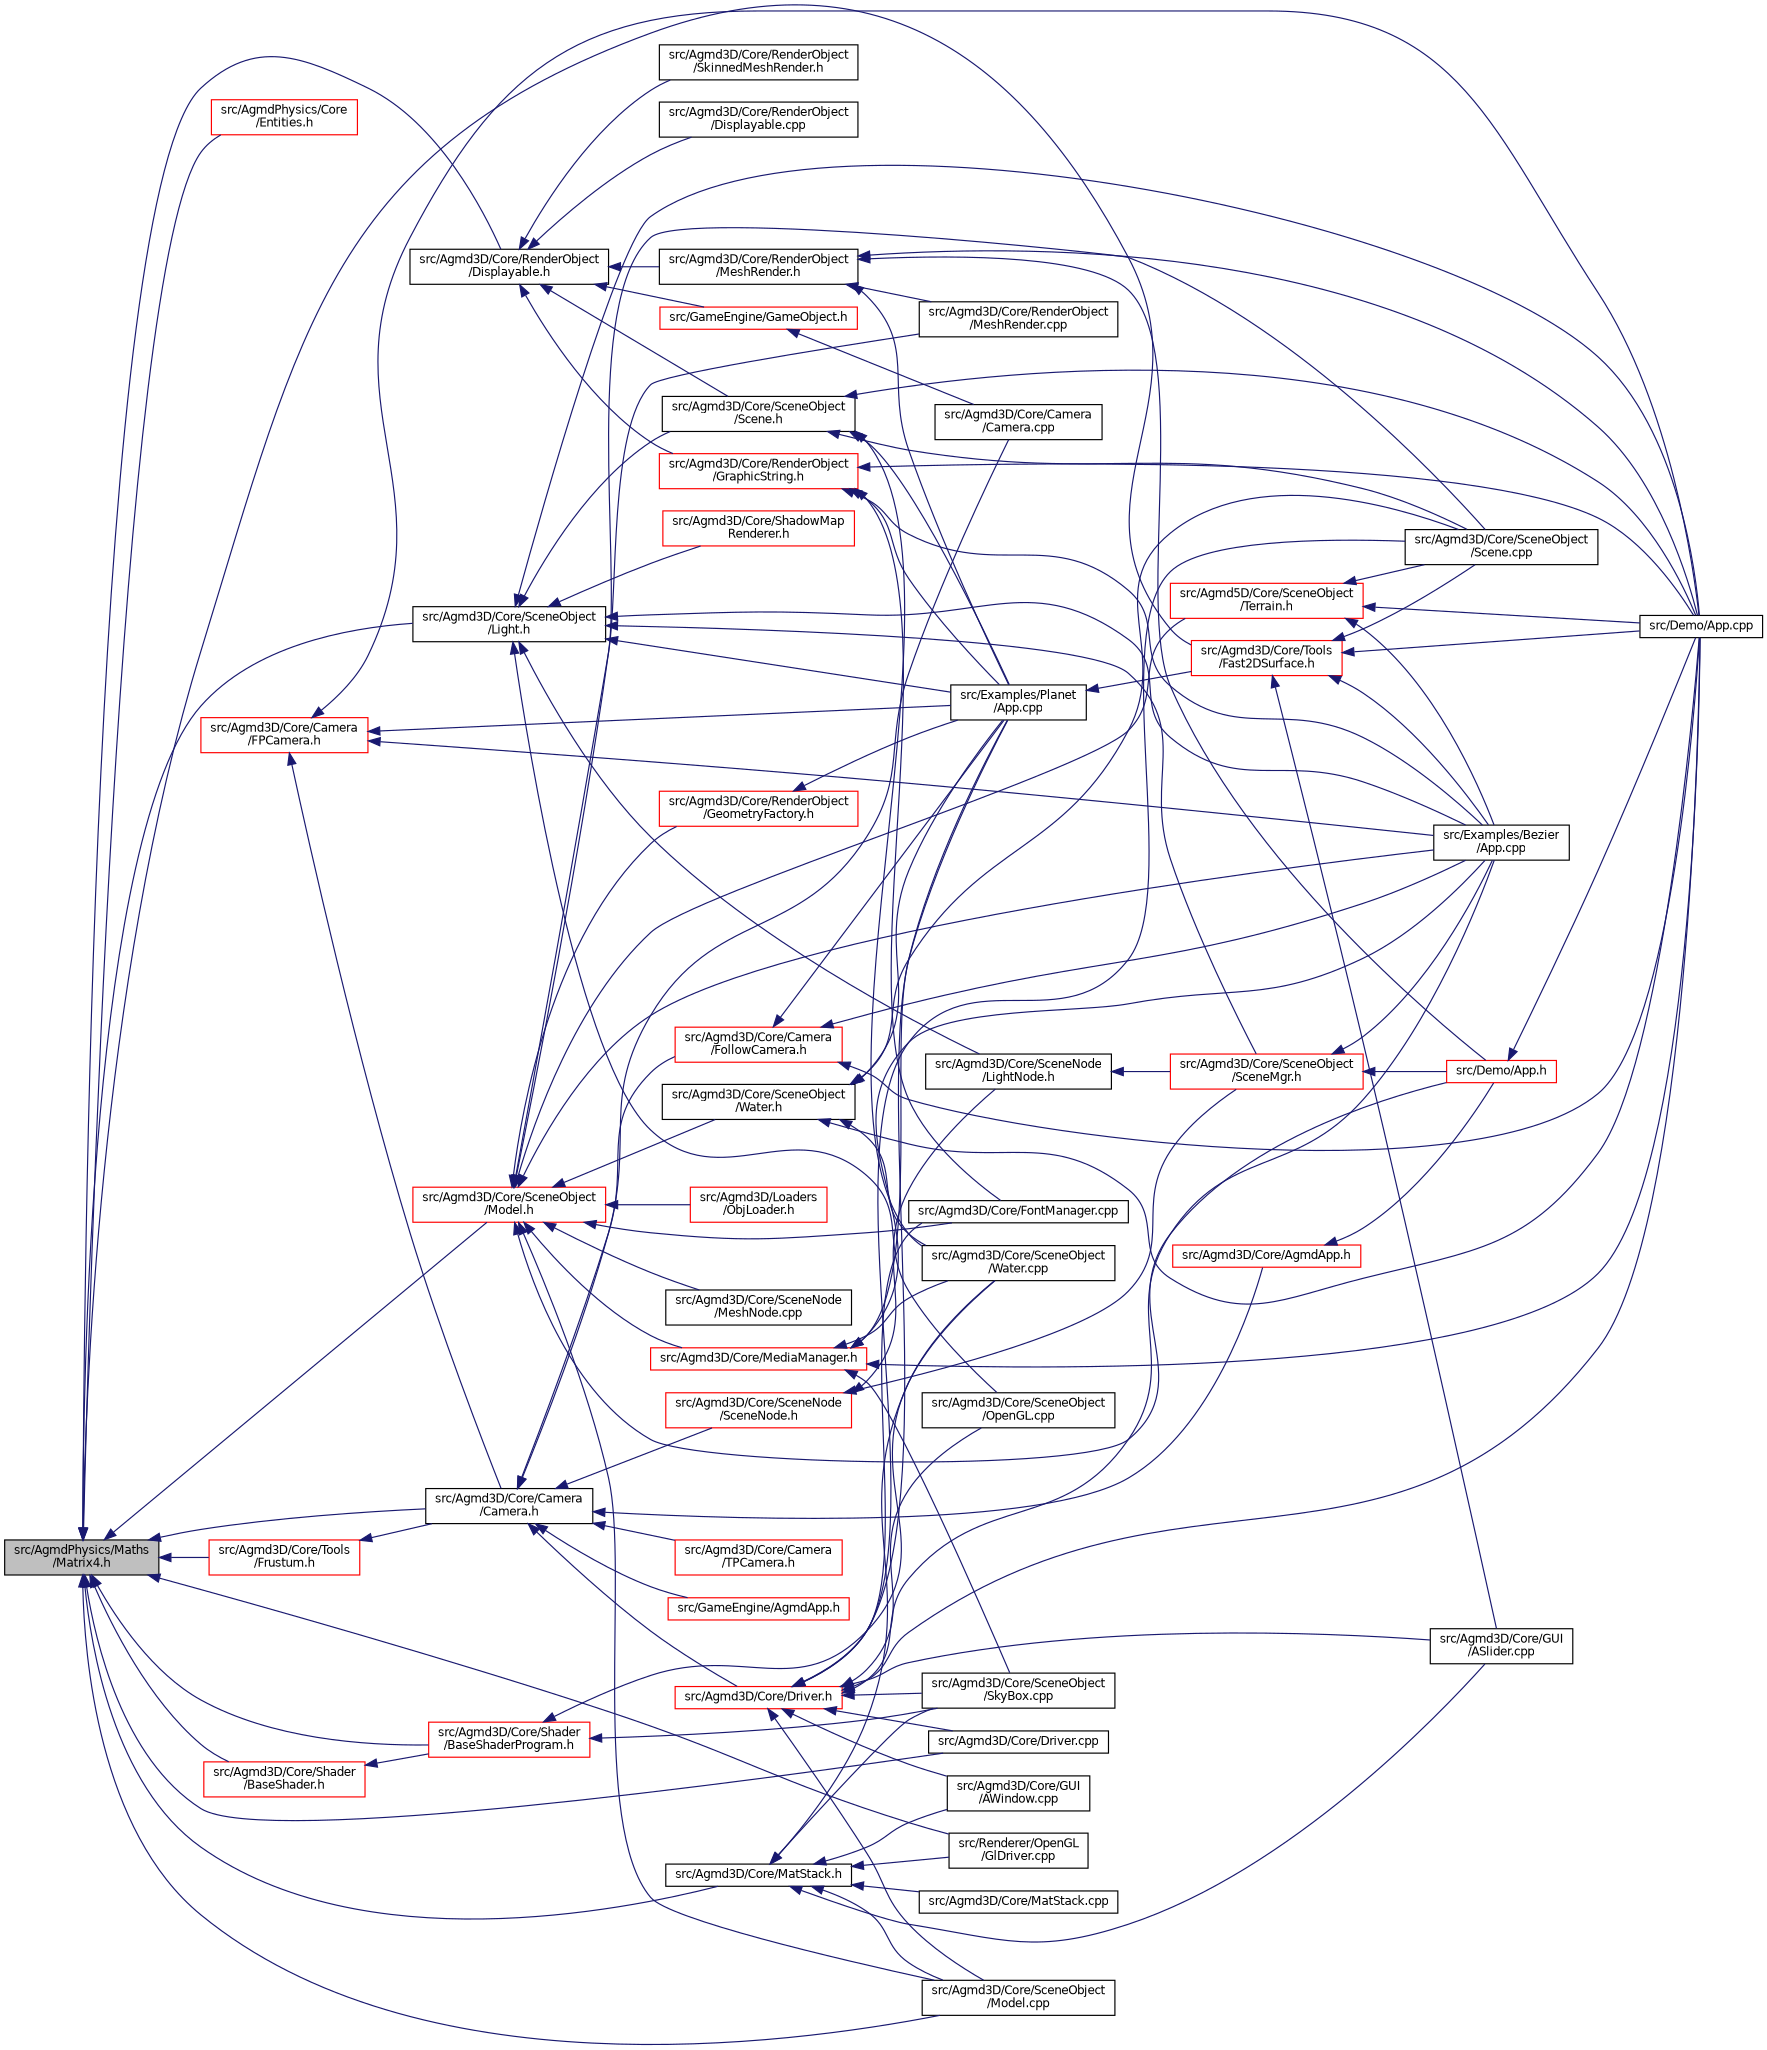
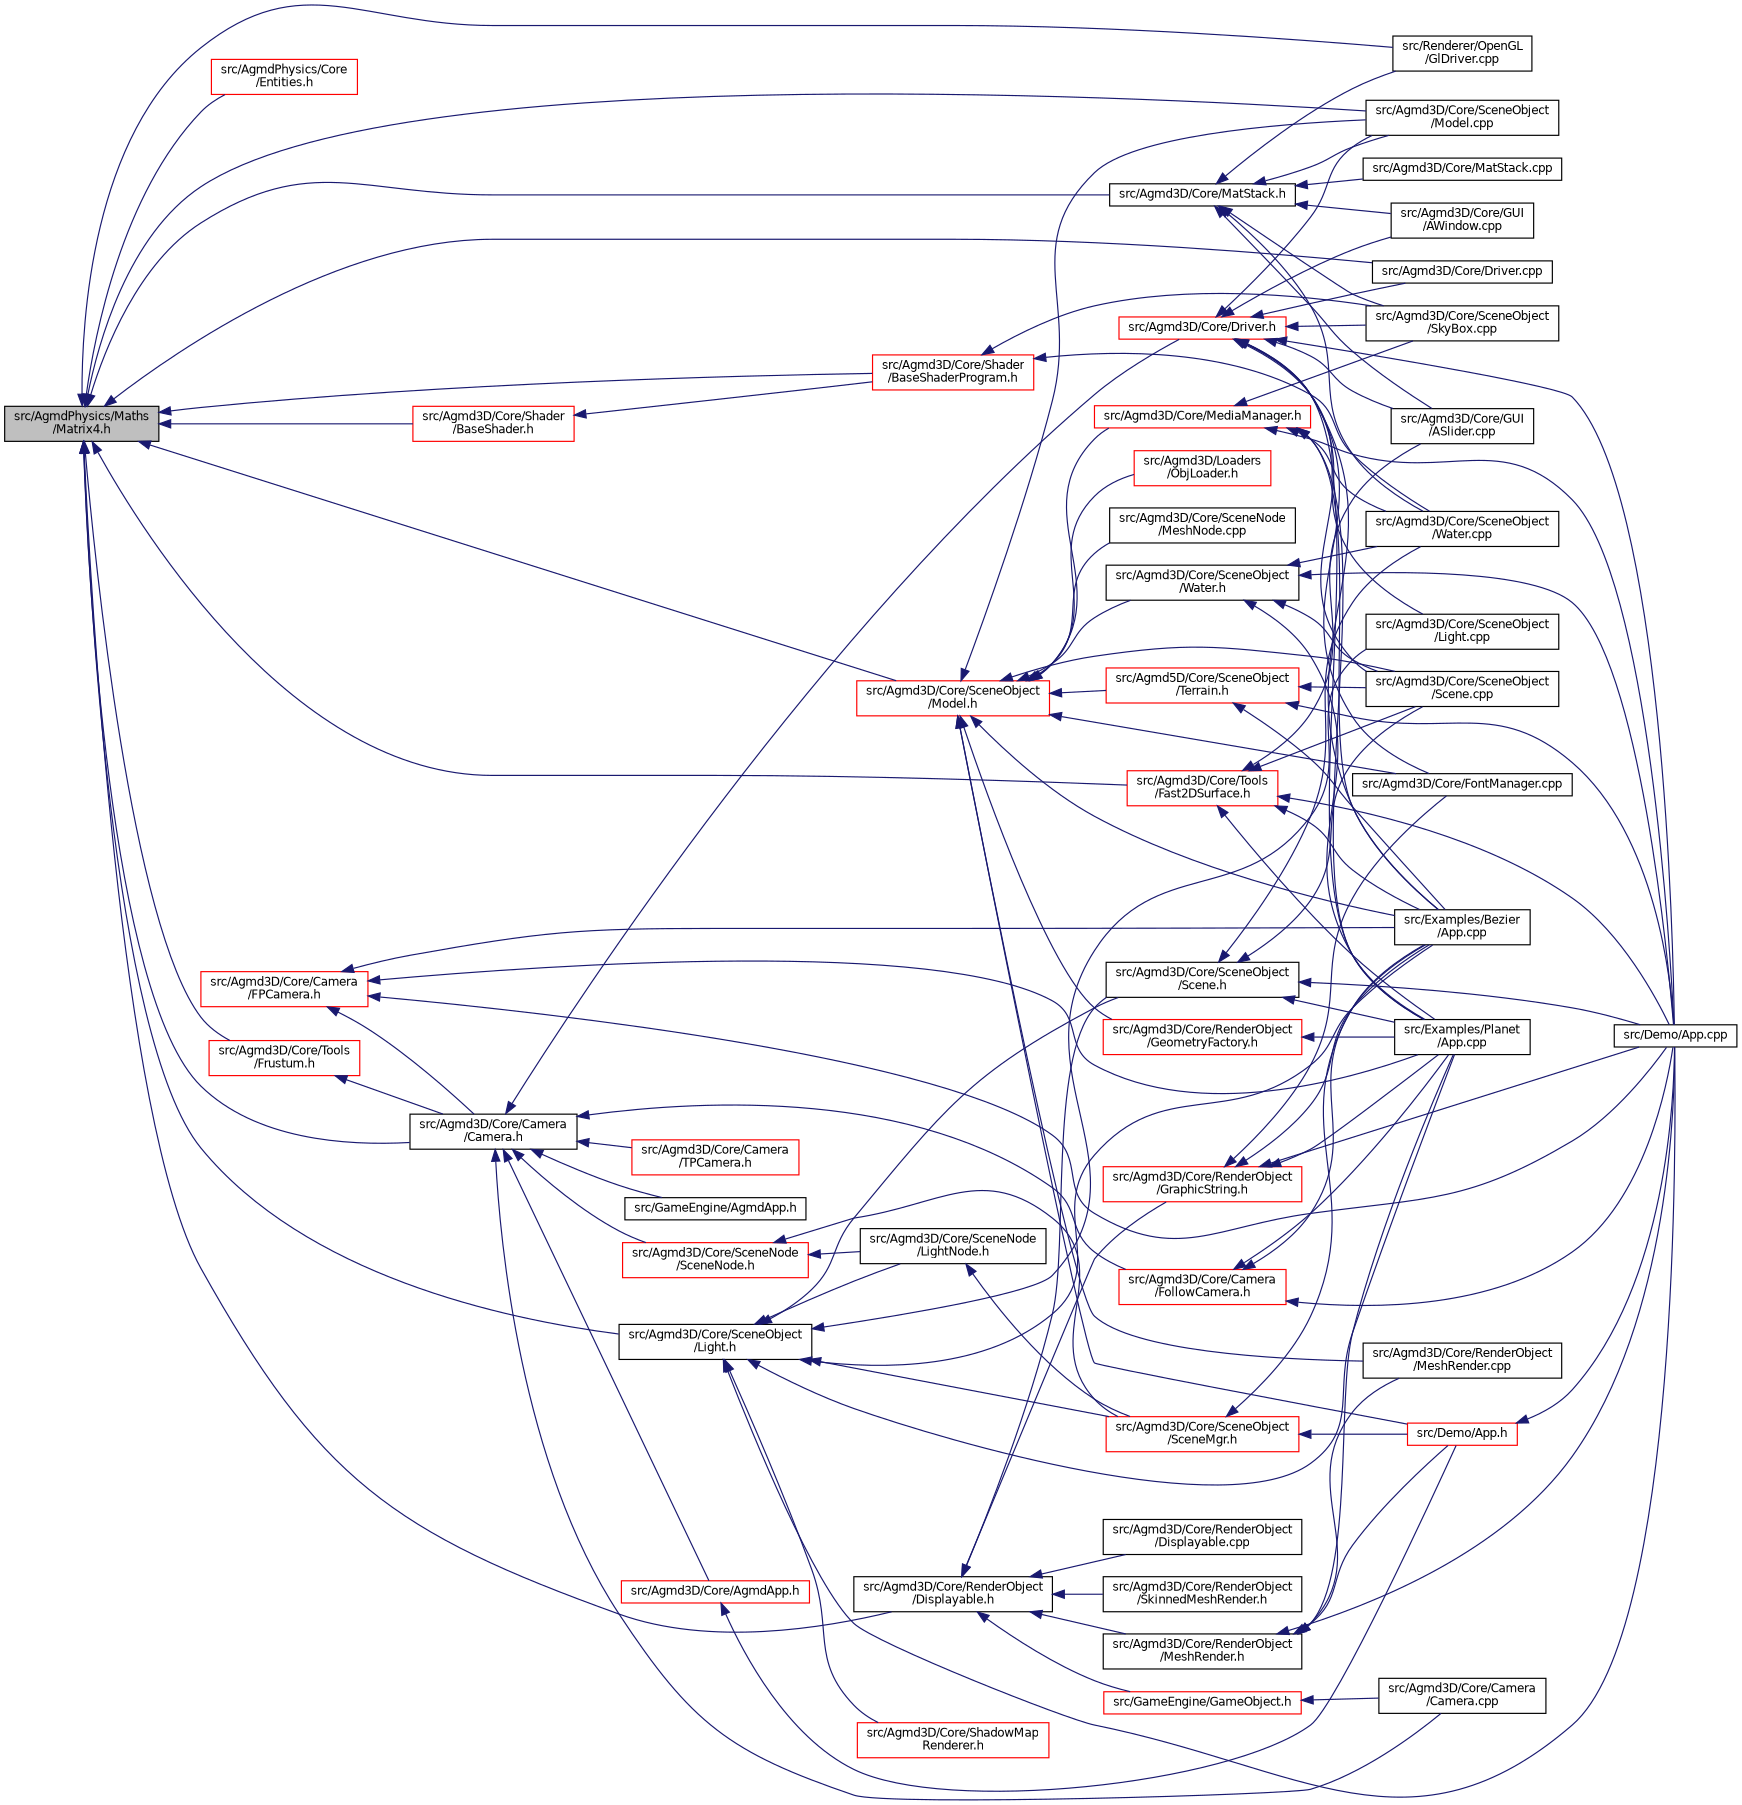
(1126, 683) -> (1317, 920)
(1019, 1410) -> (1462, 632)
(759, 1609) -> (715, 1209)
